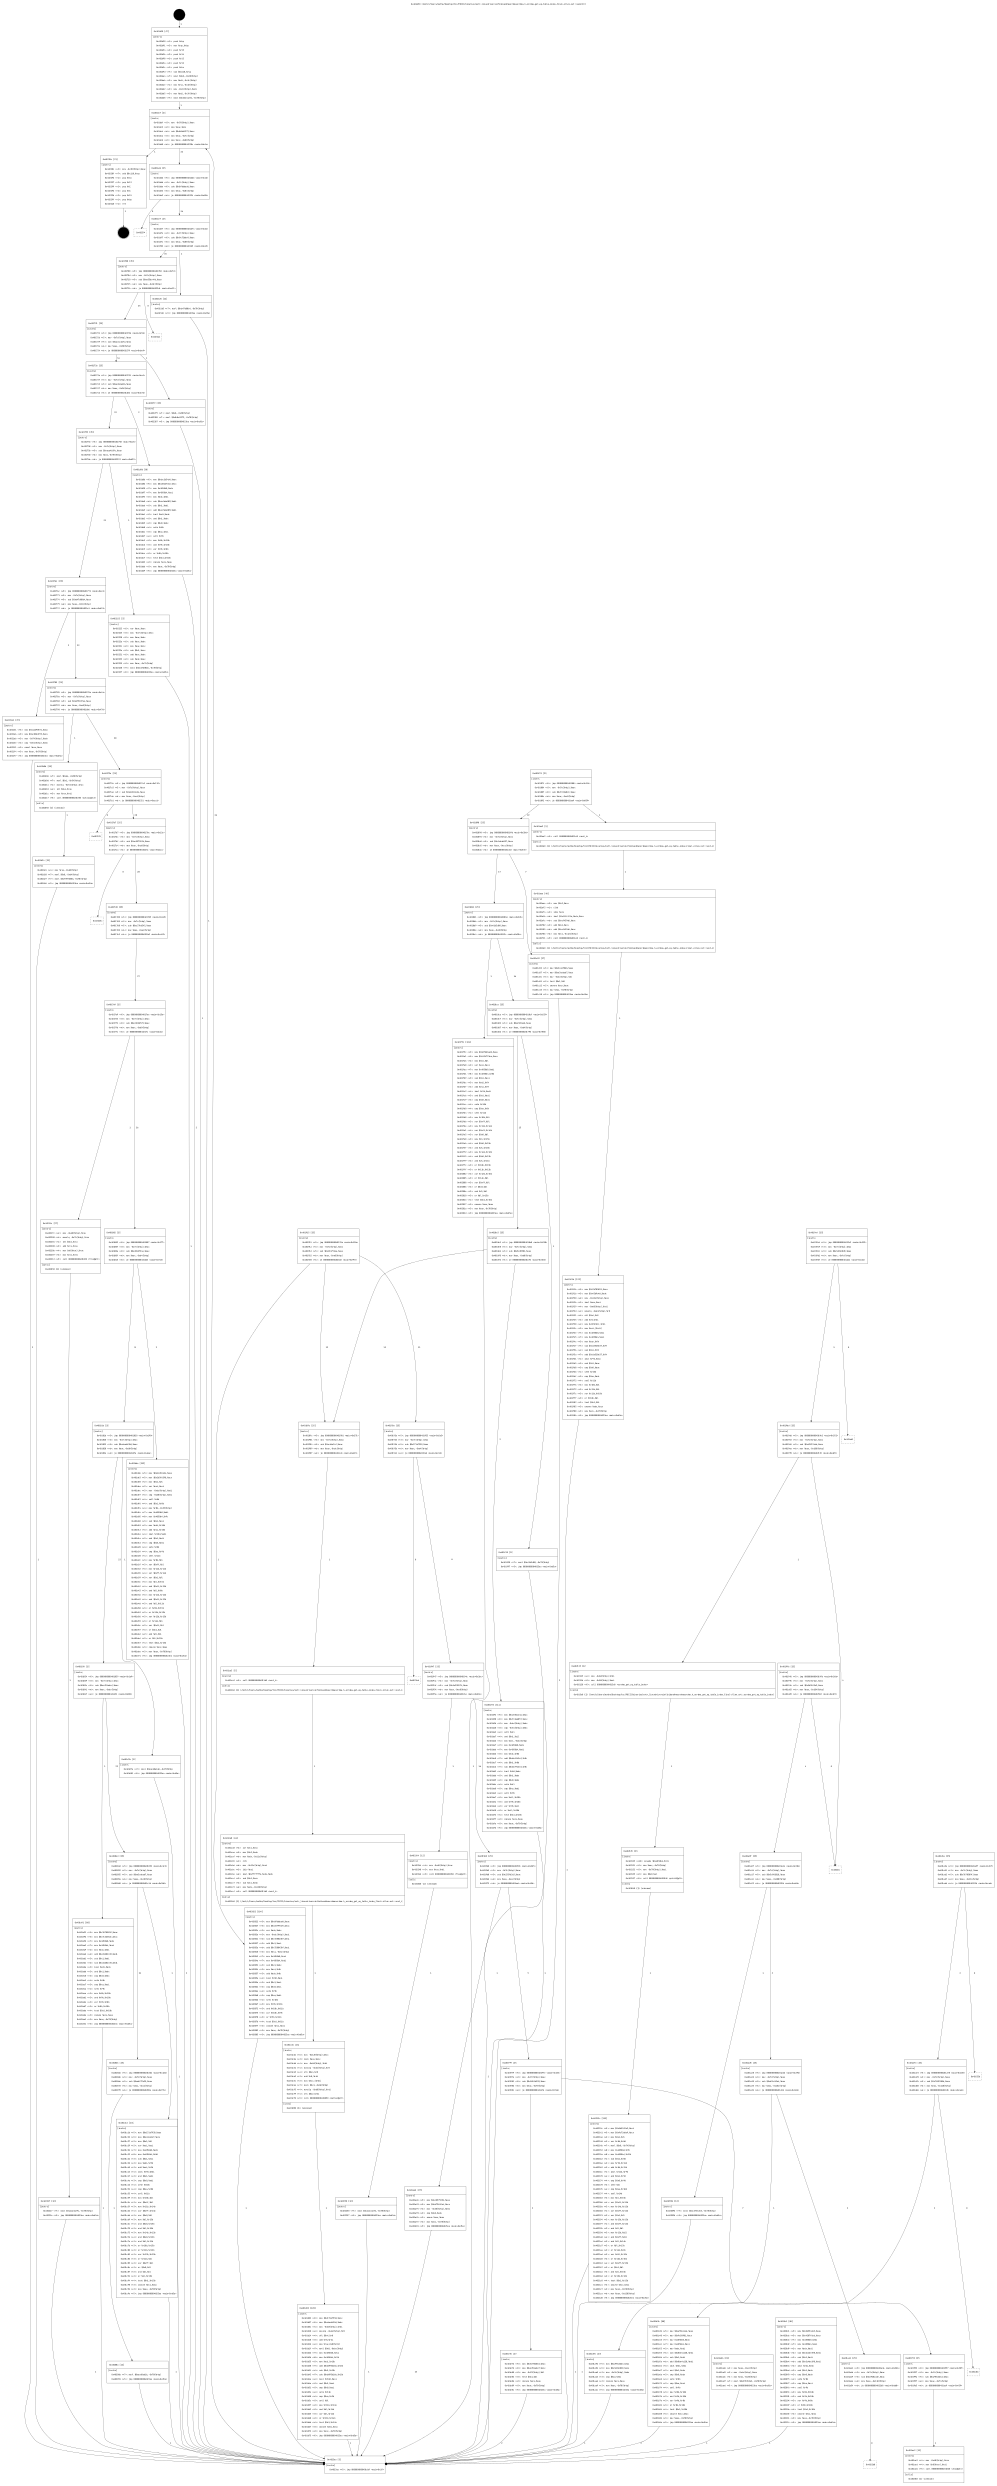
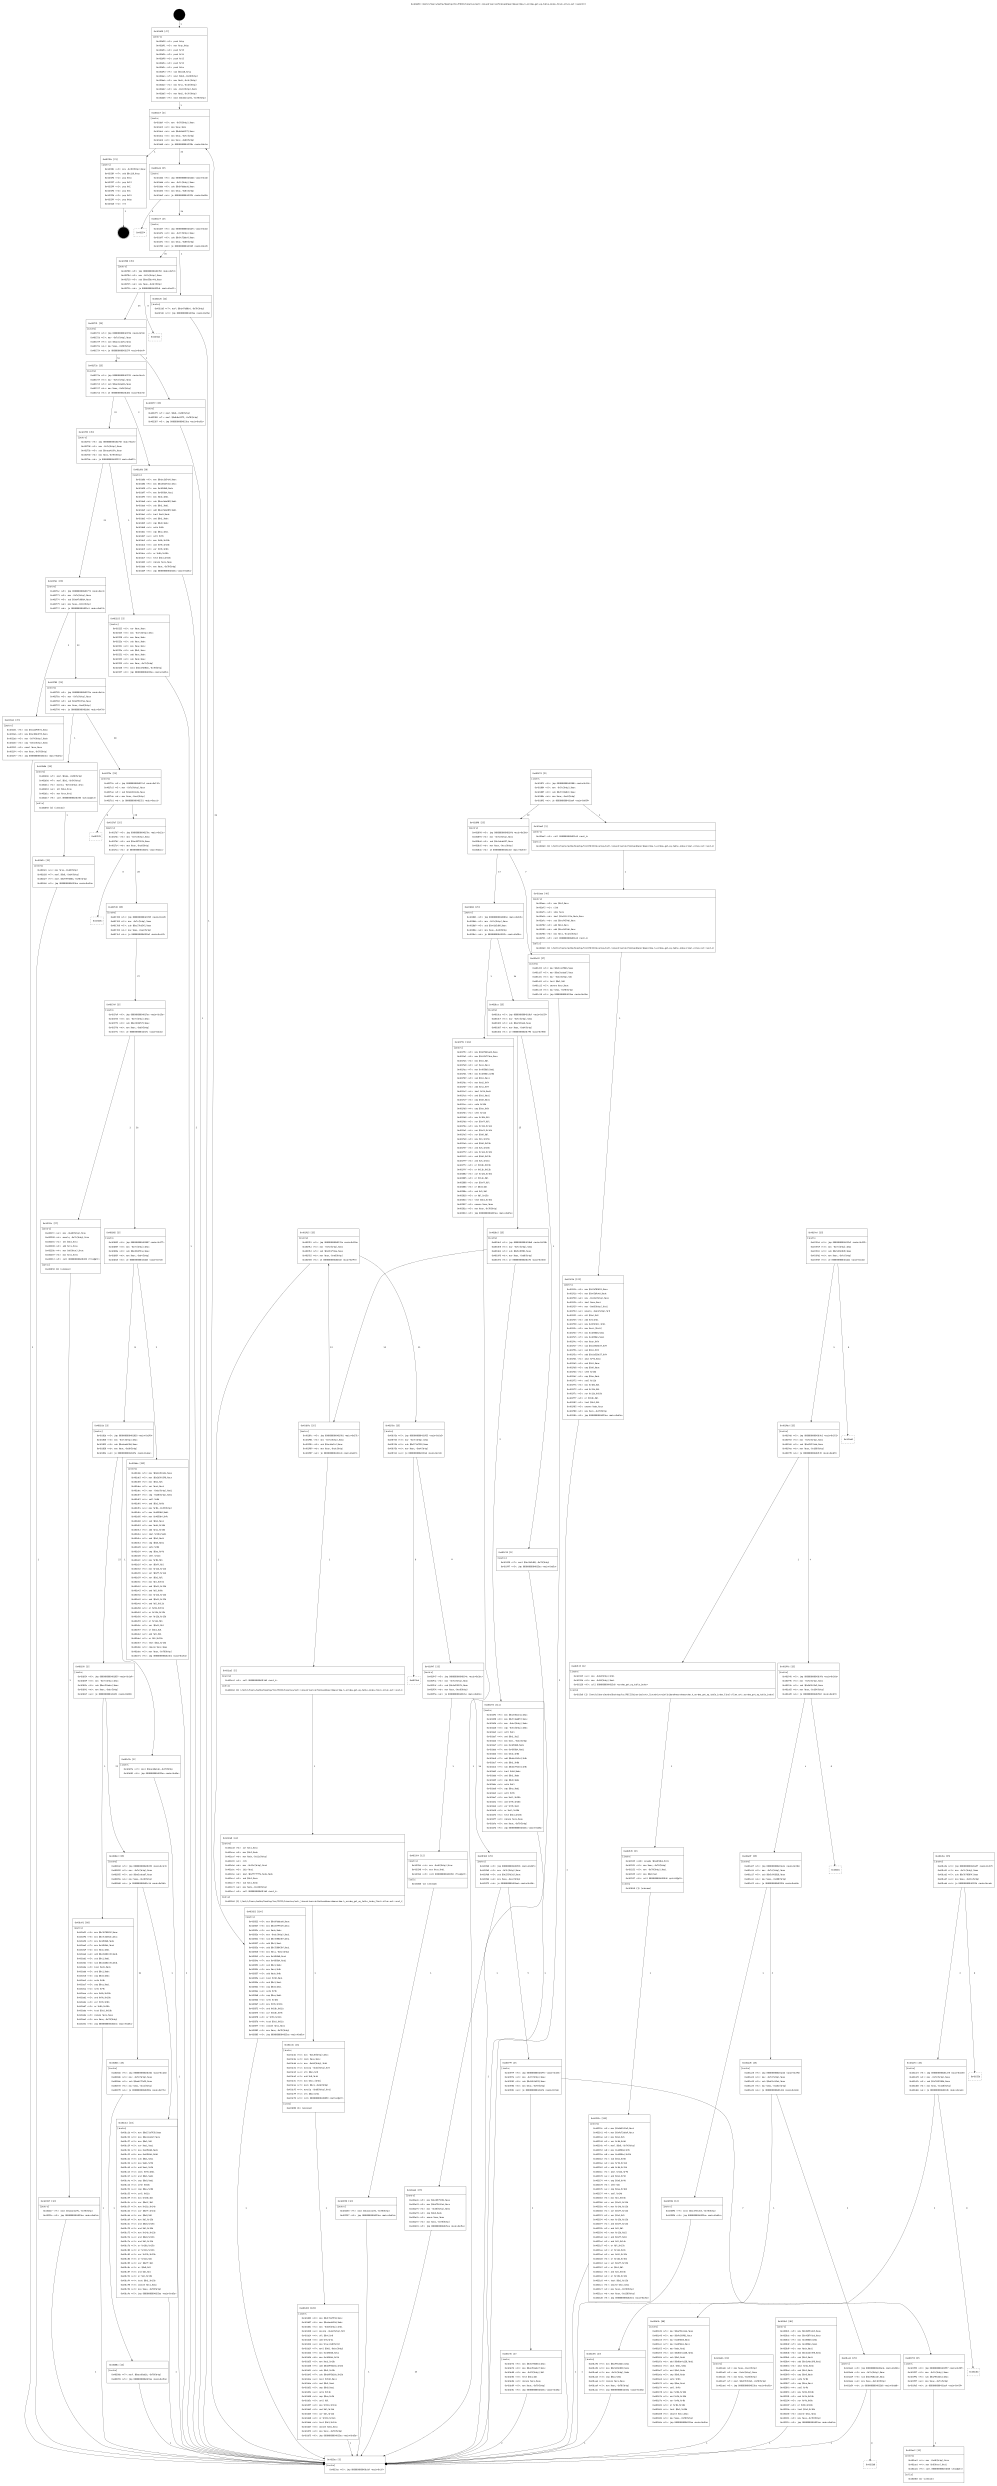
(321, 1342) -> (329, 1344)
(840, 1660) -> (808, 1559)
(527, 2457) -> (642, 2456)
